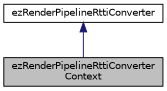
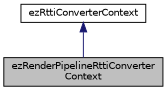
(83, 13) -> (83, 13)
